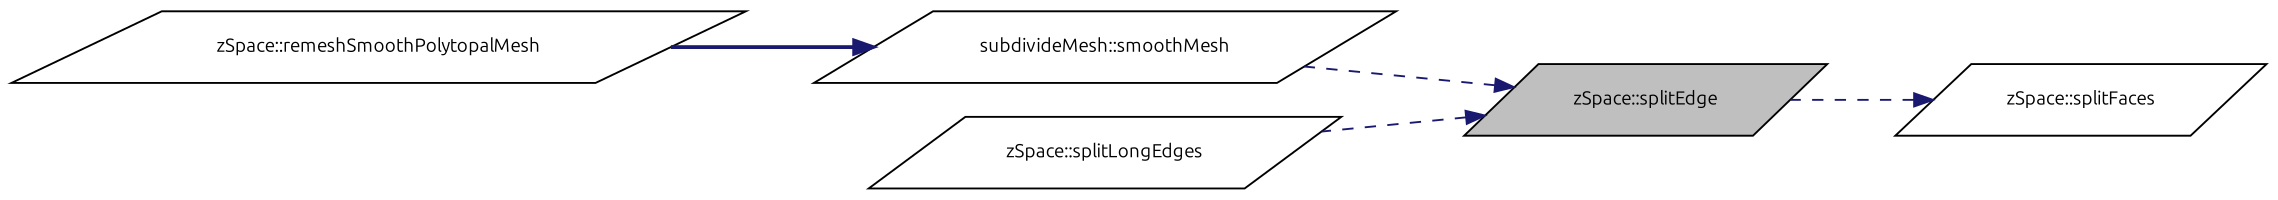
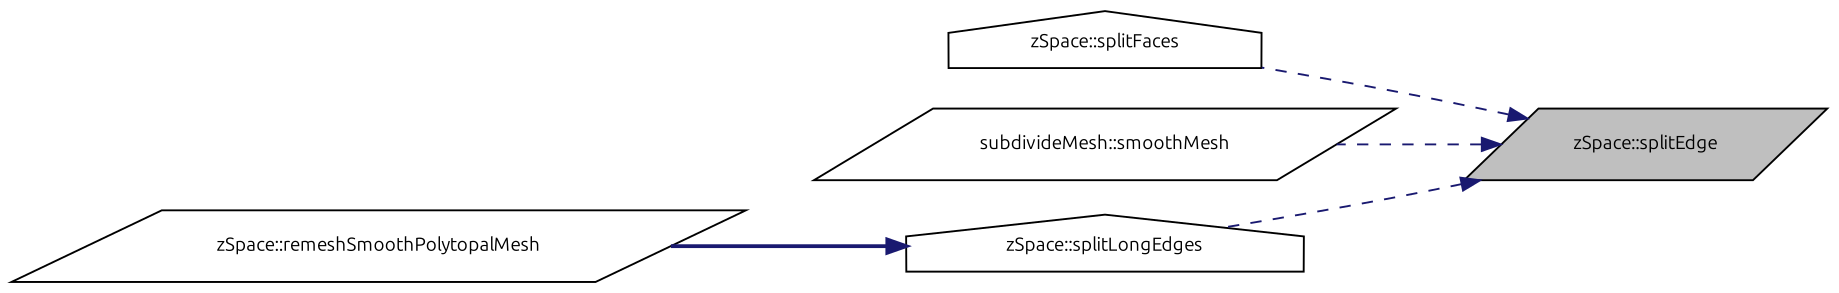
(762, 47) -> (779, 246)
(1852, 100) -> (1386, 90)
(2081, 100) -> (1105, 43)
(1105, 153) -> (1105, 246)
